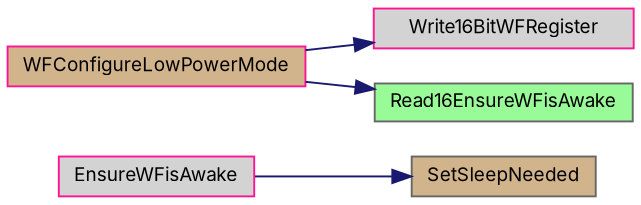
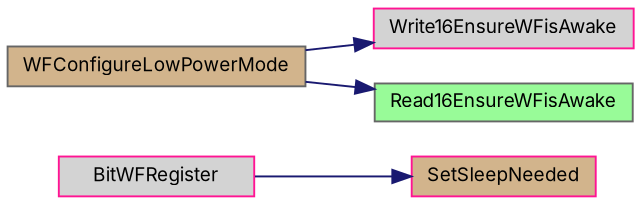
(504, 28) -> (504, 28)
(157, 66) -> (157, 66)
(157, 176) -> (157, 176)
(504, 176) -> (504, 176)
